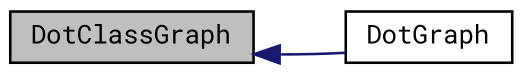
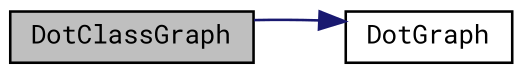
(313, 54) -> (286, 20)
